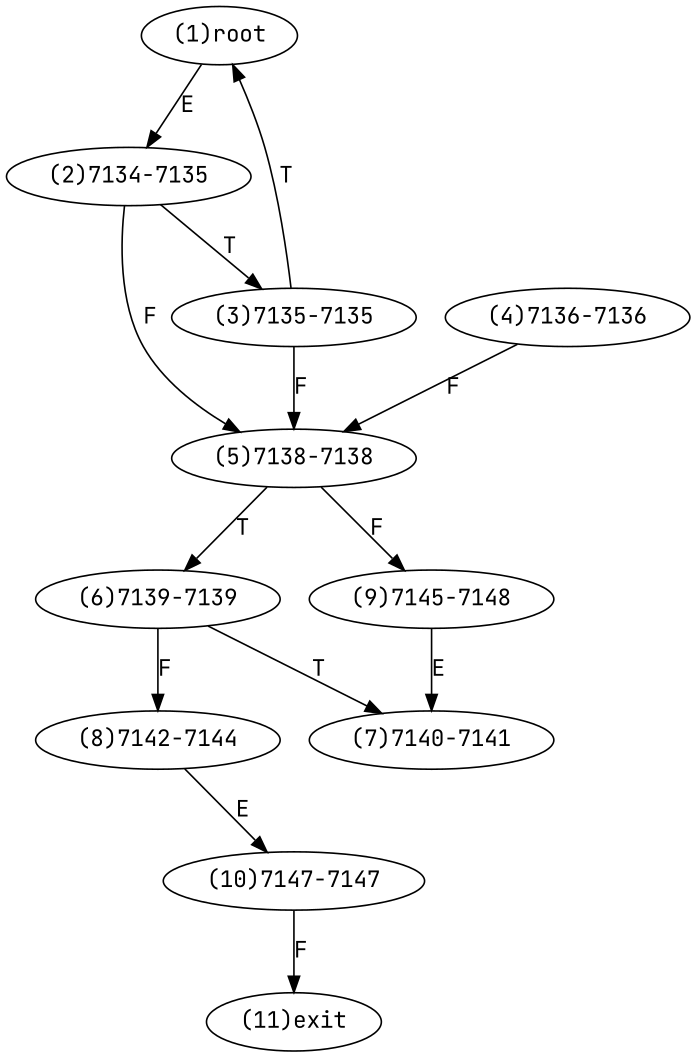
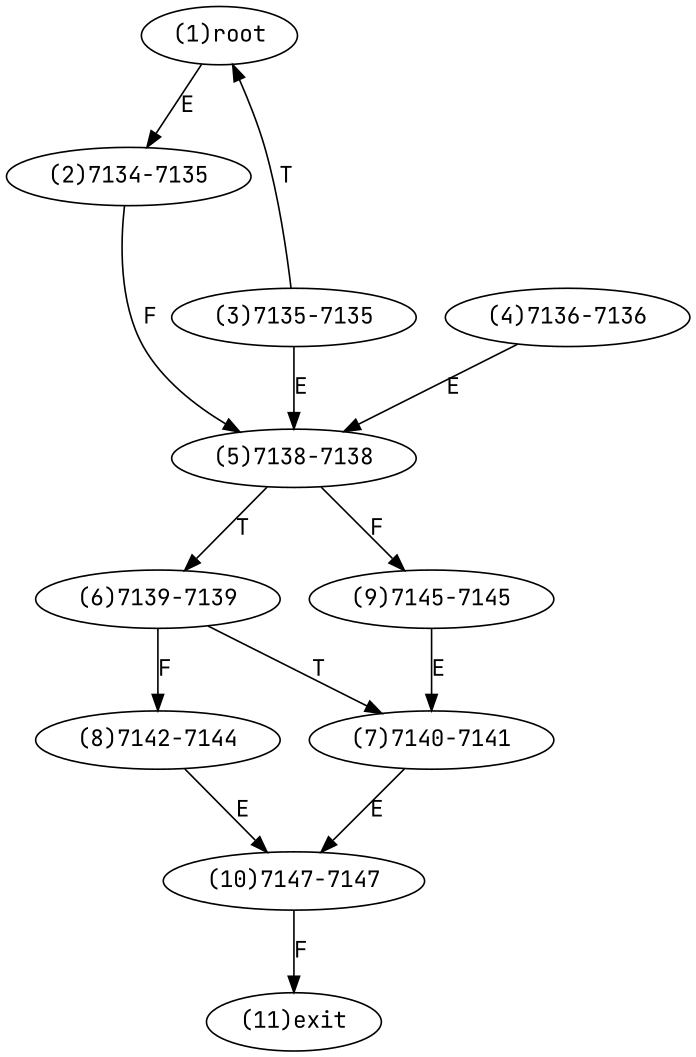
(205, 241) -> none
(301, 388) -> (301, 388)
(453, 388) -> (453, 388)
(432, 599) -> (432, 599)
none -> (369, 805)
